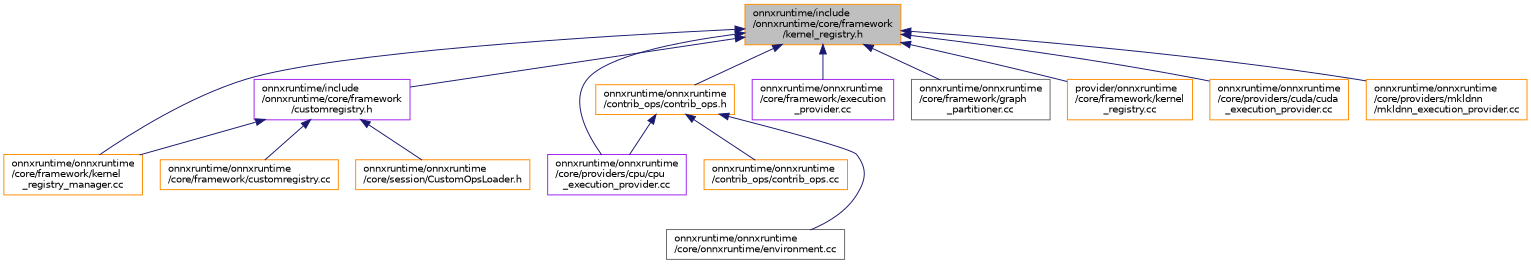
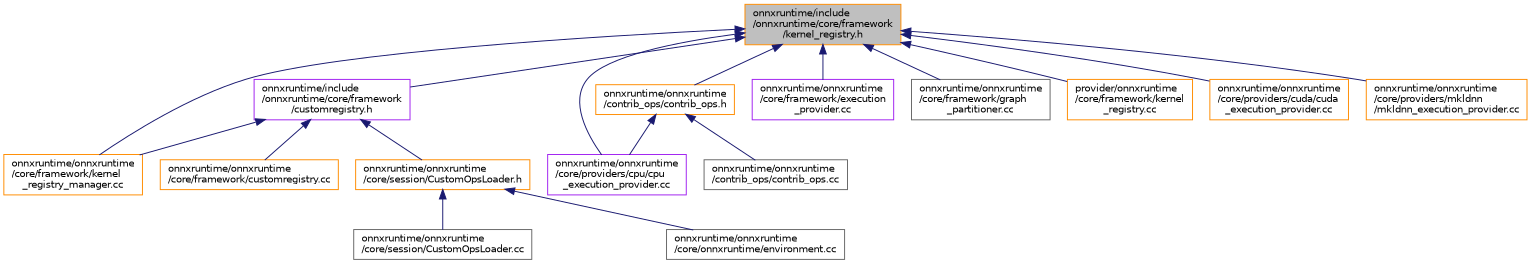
(843, 148) -> (604, 211)
(776, 175) -> (776, 175)
none -> (443, 244)
